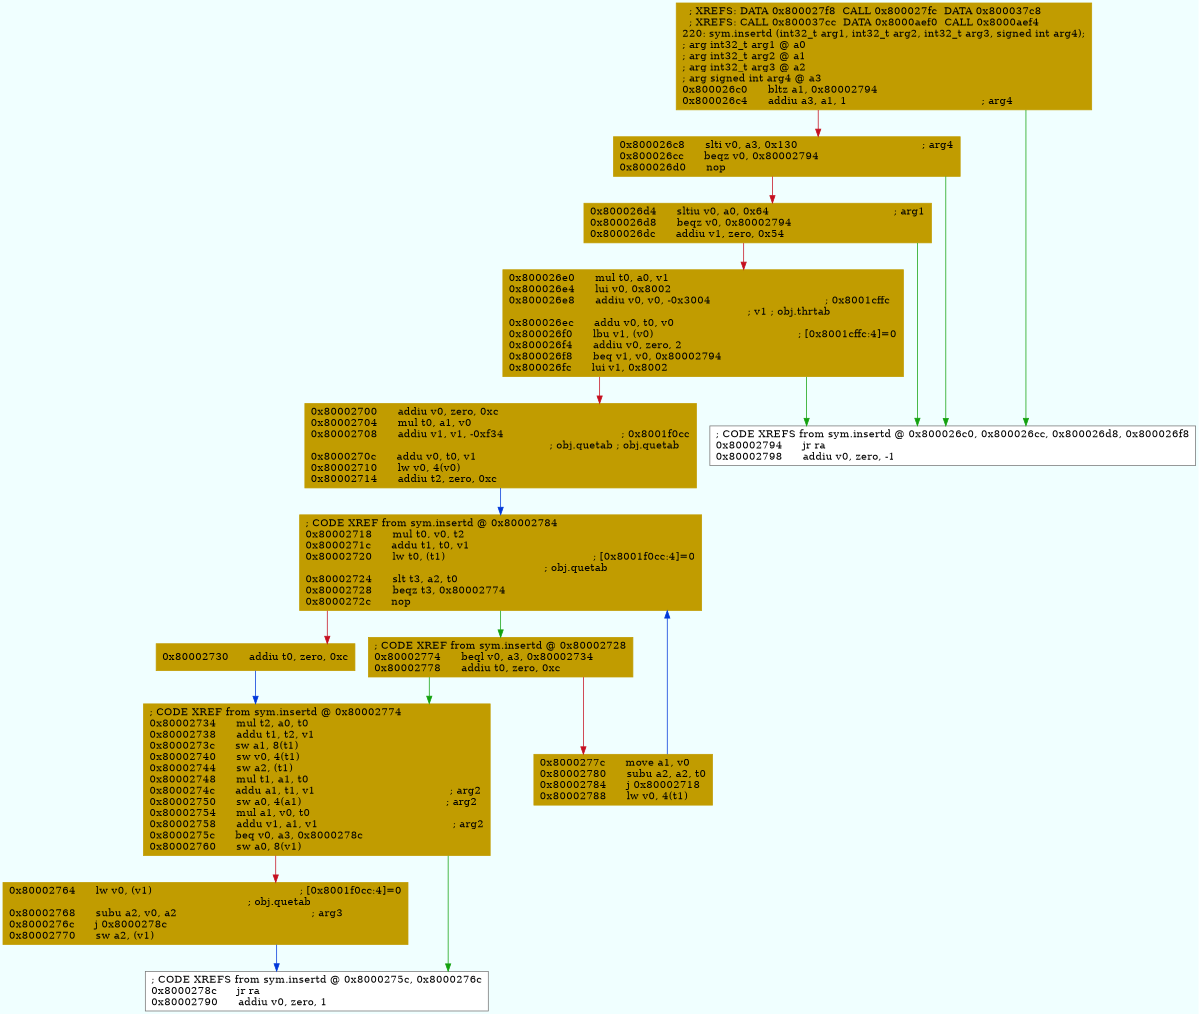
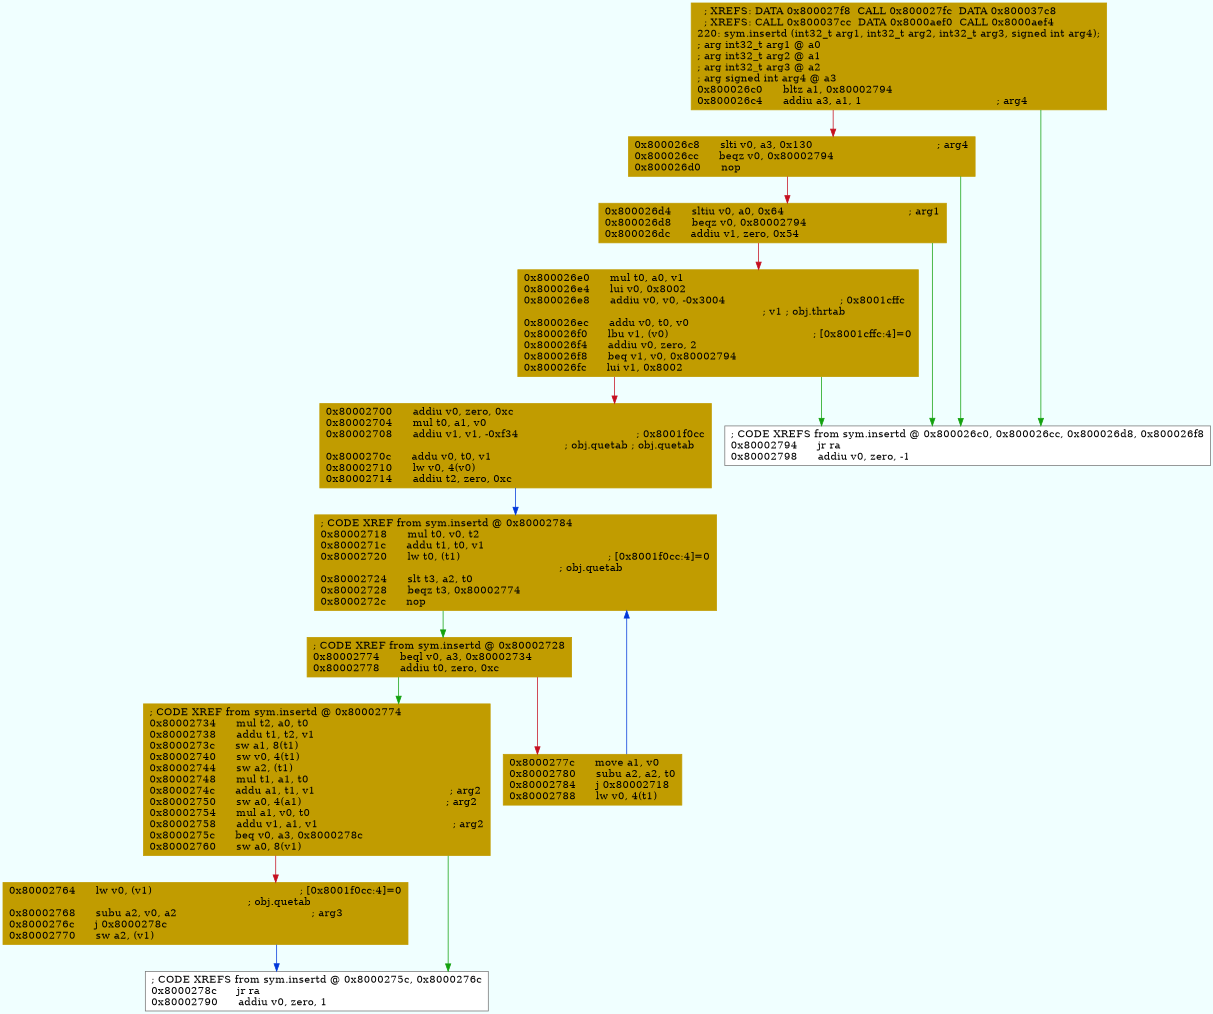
(256, 657) -> none
